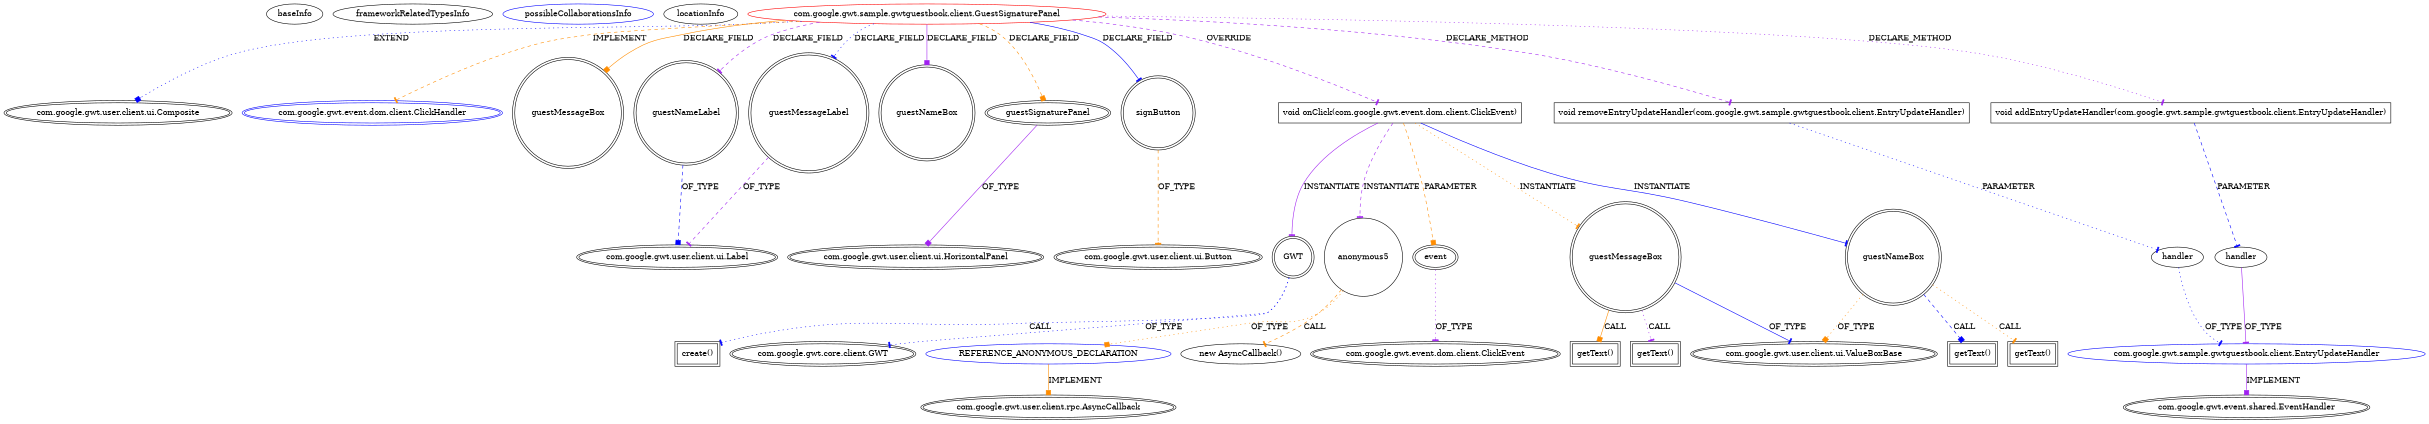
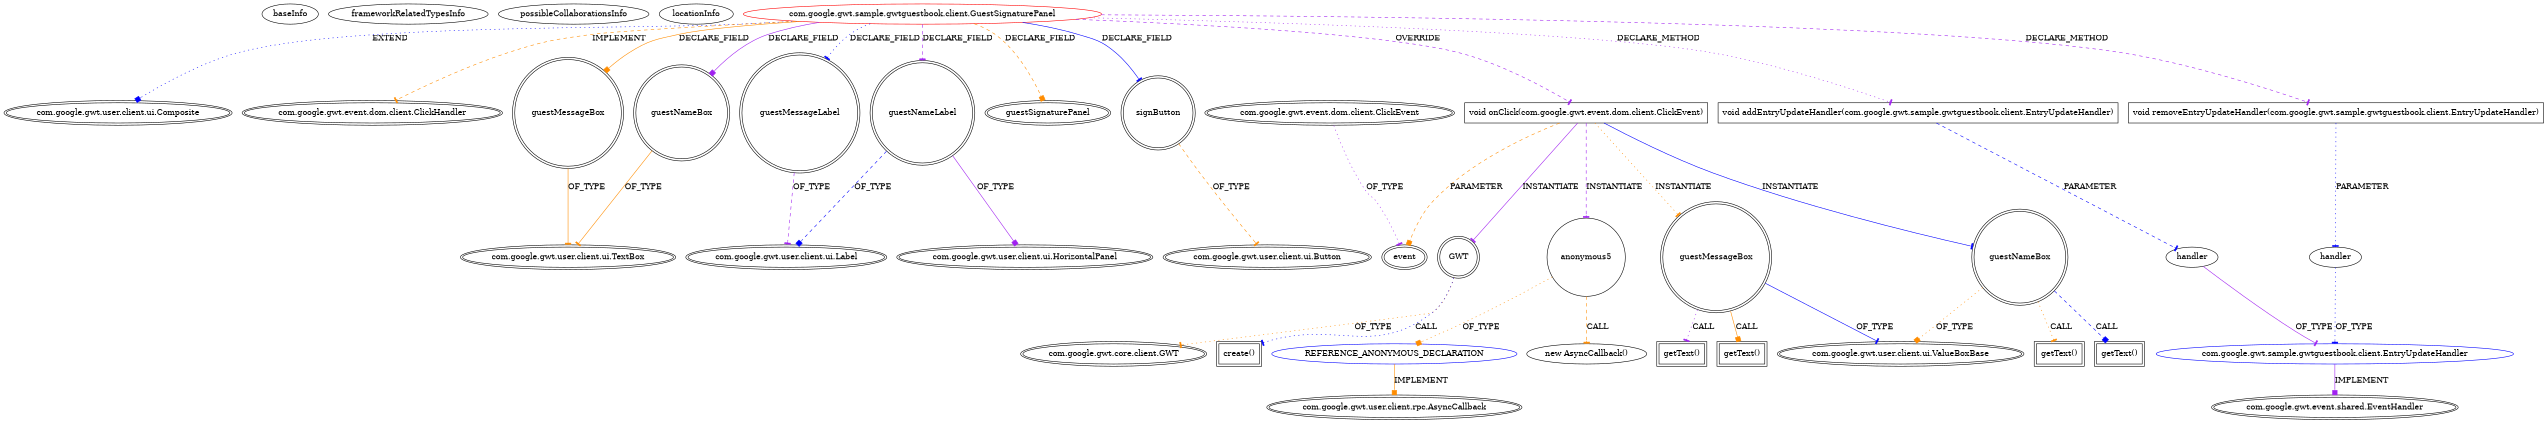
(578, 14) -> (574, 14)
(372, 113) -> (372, 113)
(984, 183) -> (983, 198)
none -> (568, 257)
(1435, 304) -> (1363, 186)
(1100, 327) -> (1328, 327)
